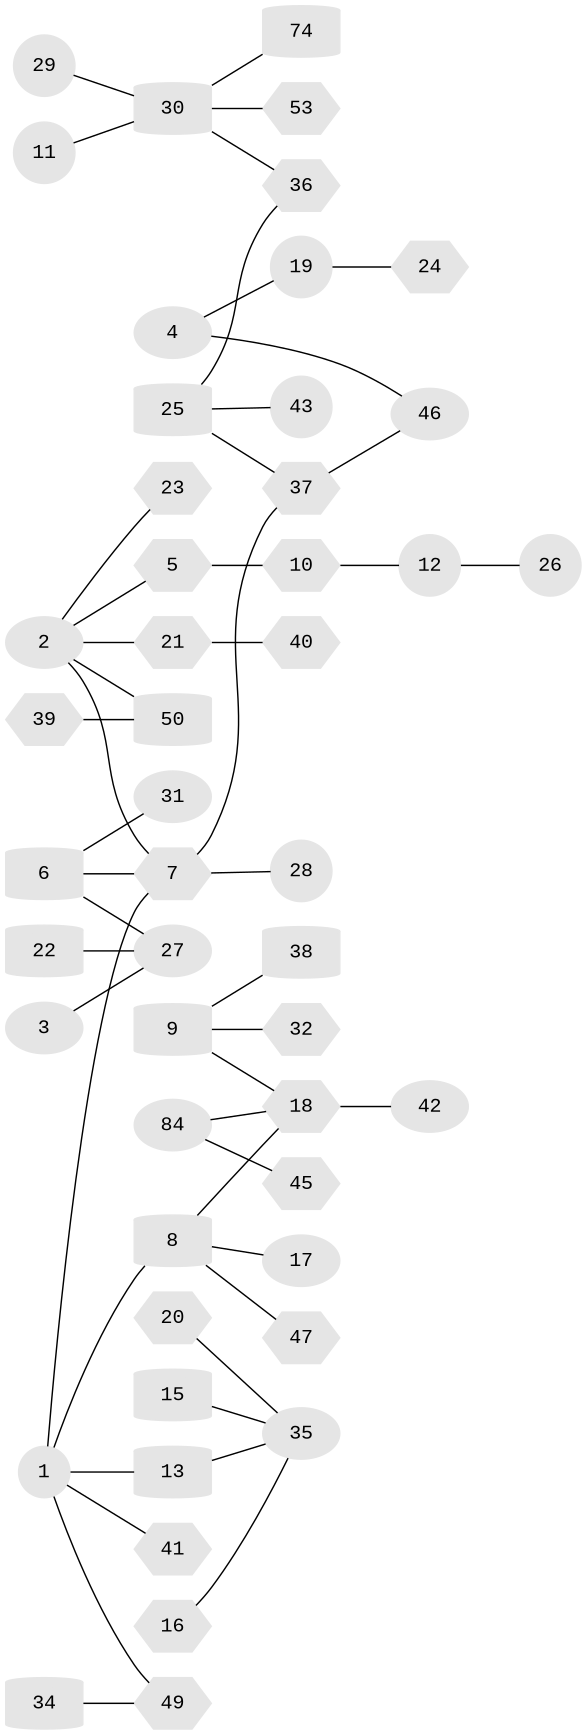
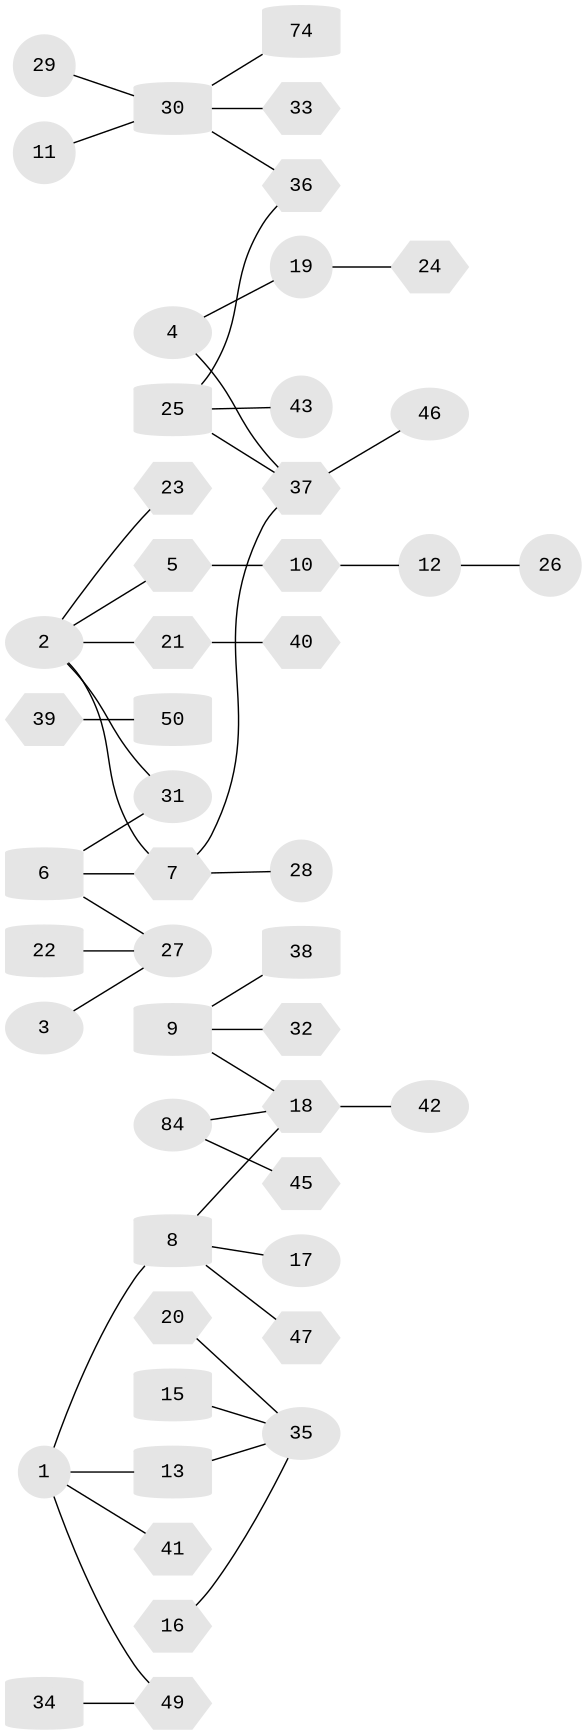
(301, 109) -> (301, 109)
(310, 355) -> (242, 420)
(104, 678) -> (114, 729)
(78, 1165) -> none
